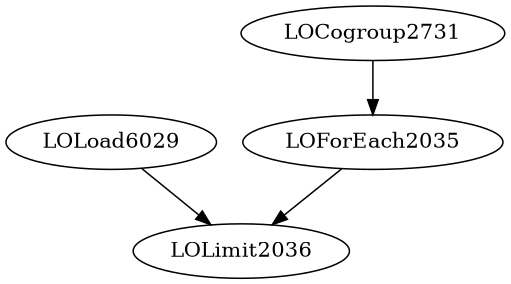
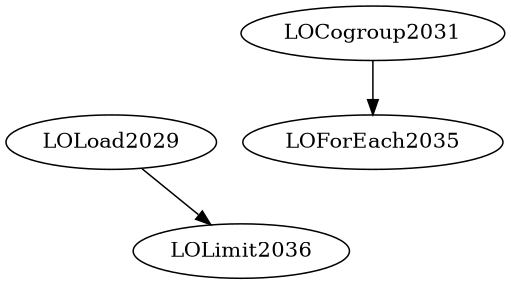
(373, 33) -> (373, 33)
(111, 142) -> (111, 142)
(313, 192) -> none
